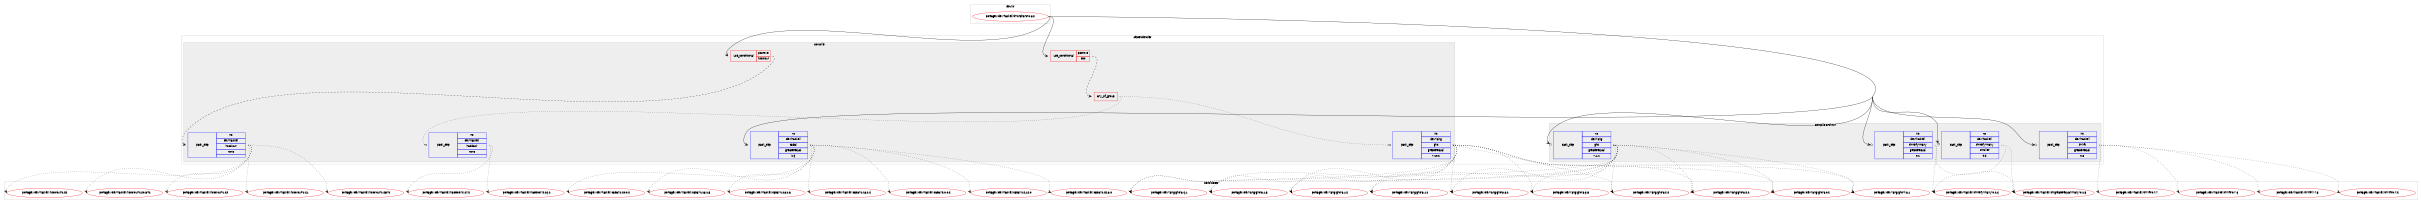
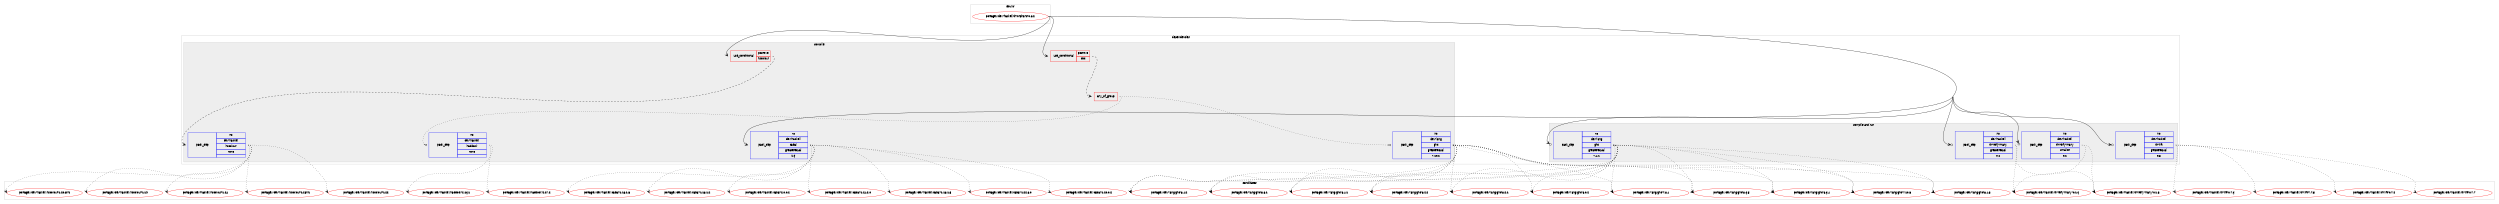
none -> (1892, 193)
(2055, 193) -> (2133, 193)
